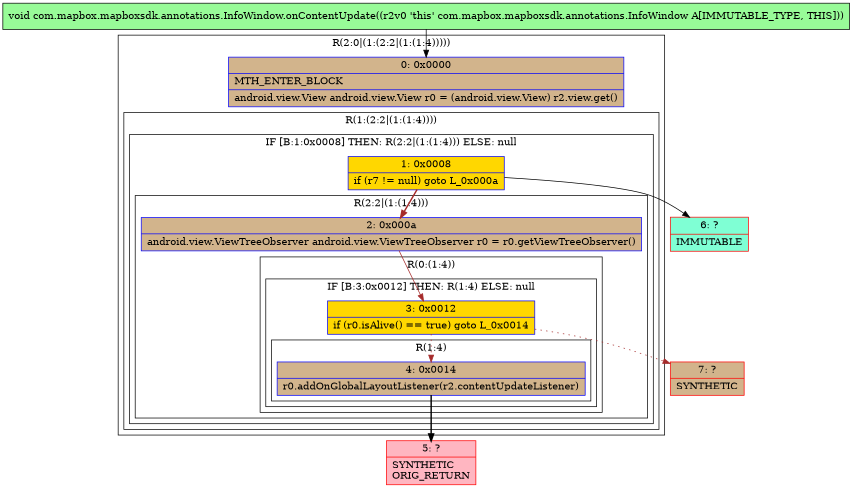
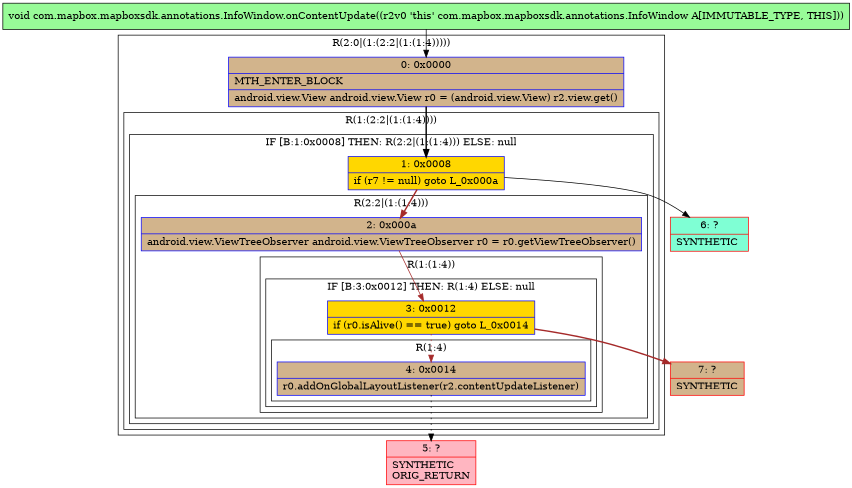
none -> (426, 128)
(709, 242) -> (707, 242)
(431, 265) -> (431, 265)
(610, 344) -> (610, 344)
(431, 414) -> (431, 414)
